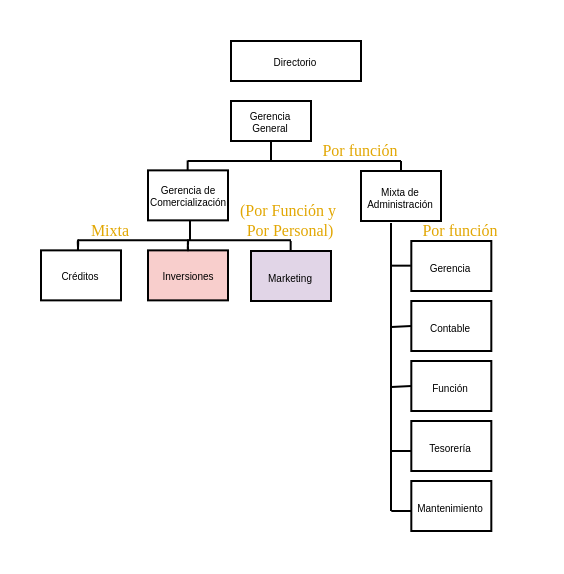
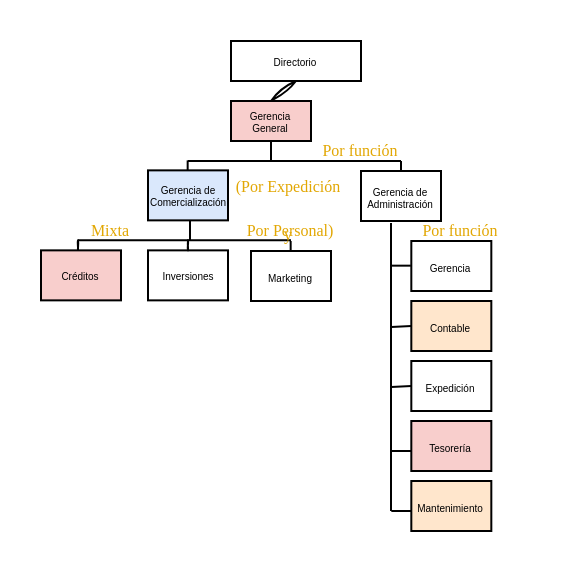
none -> (284, 91)
(271, 121) -> (271, 121)
(188, 195) -> (188, 195)
(401, 197) -> (401, 197)
(289, 201) -> (289, 201)
(81, 275) -> (81, 275)
(188, 275) -> (188, 275)
(291, 276) -> (291, 276)
(451, 326) -> (451, 326)
(451, 387) -> (451, 387)
(451, 446) -> (451, 446)
(451, 506) -> (451, 506)
